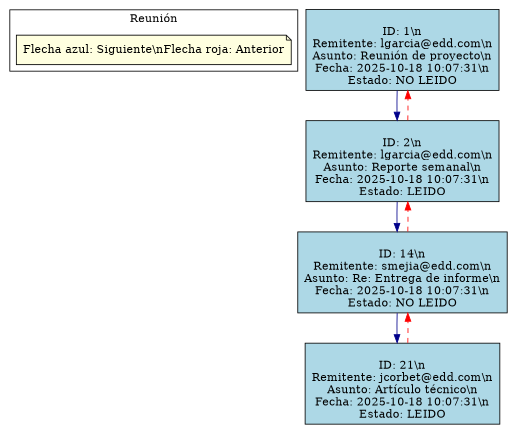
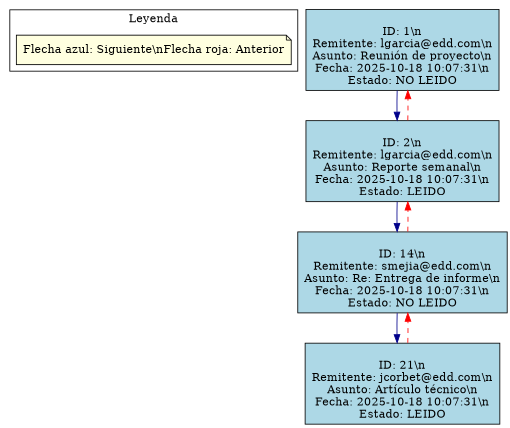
(154, 19) -> (154, 19)
